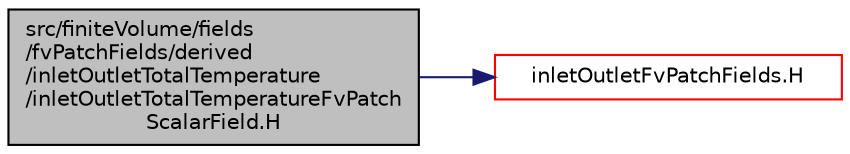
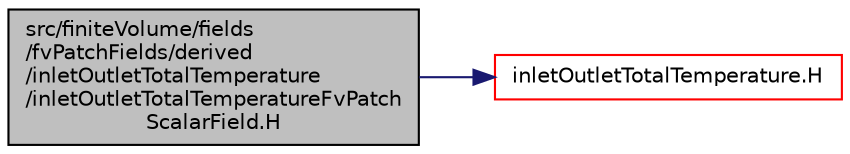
(668, 77) -> (668, 77)
